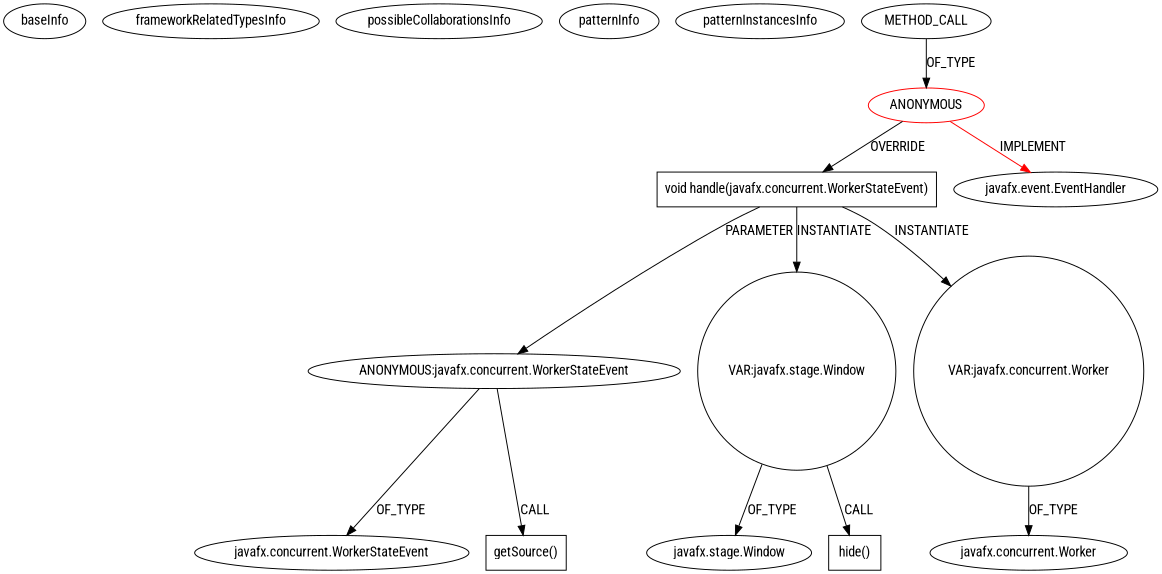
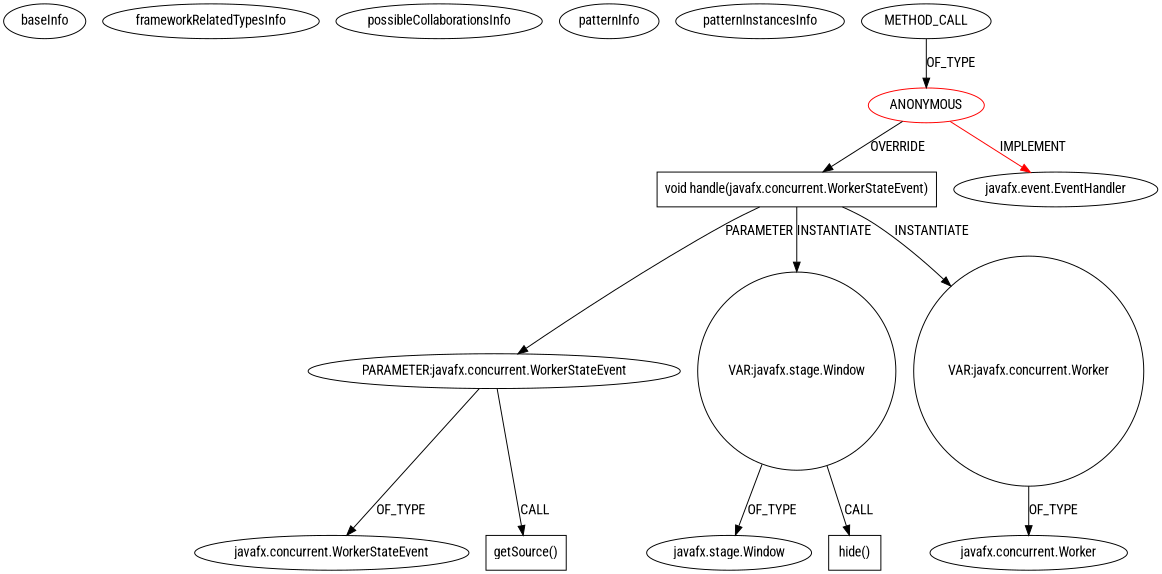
(494, 371) -> (494, 371)
